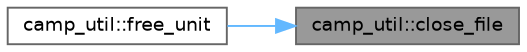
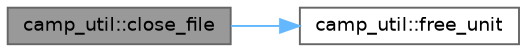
(252, 26) -> (255, 26)
